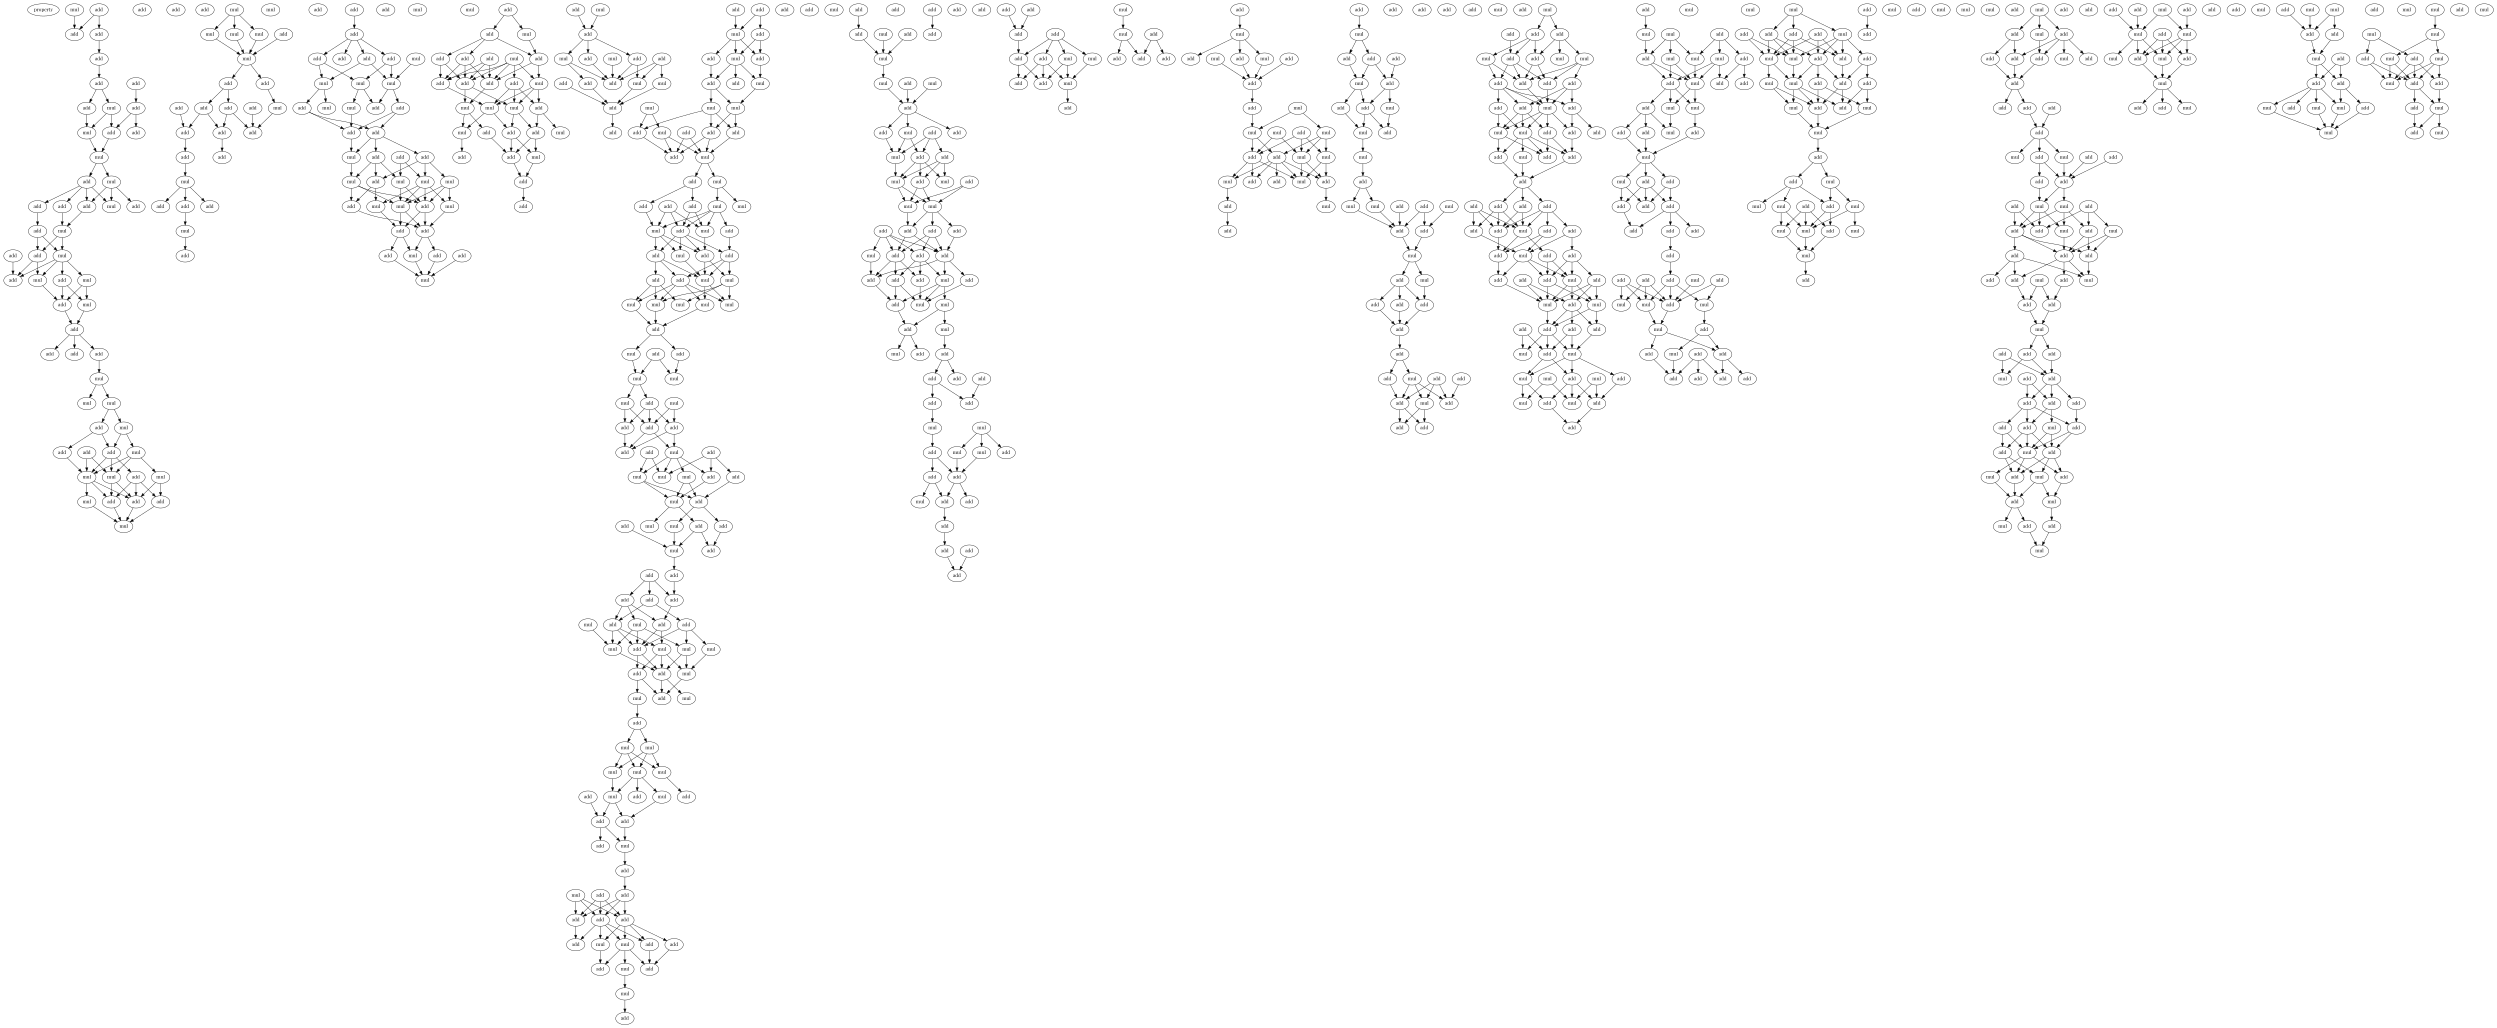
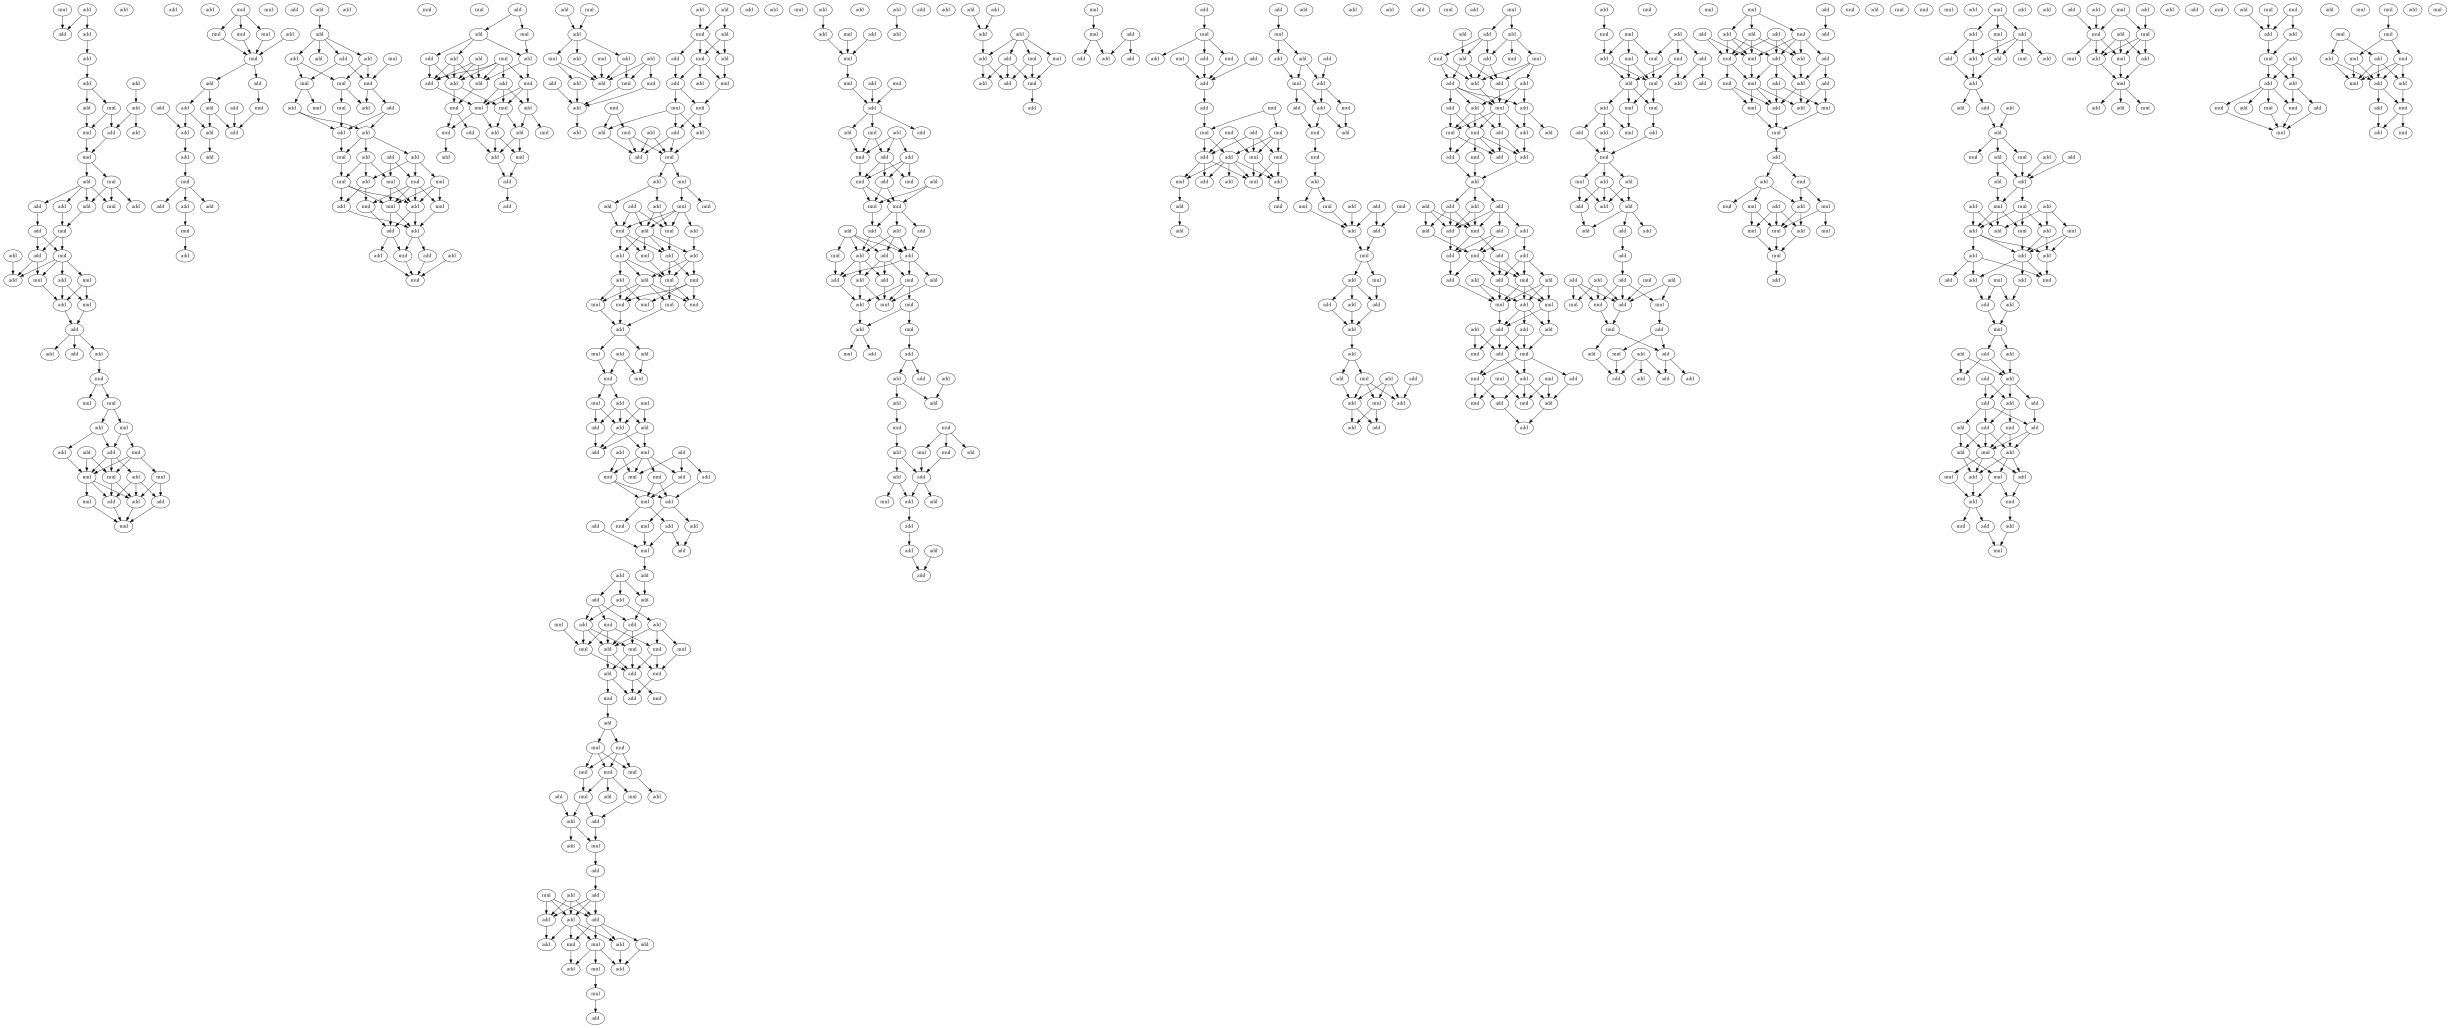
(43, 10) -> none
